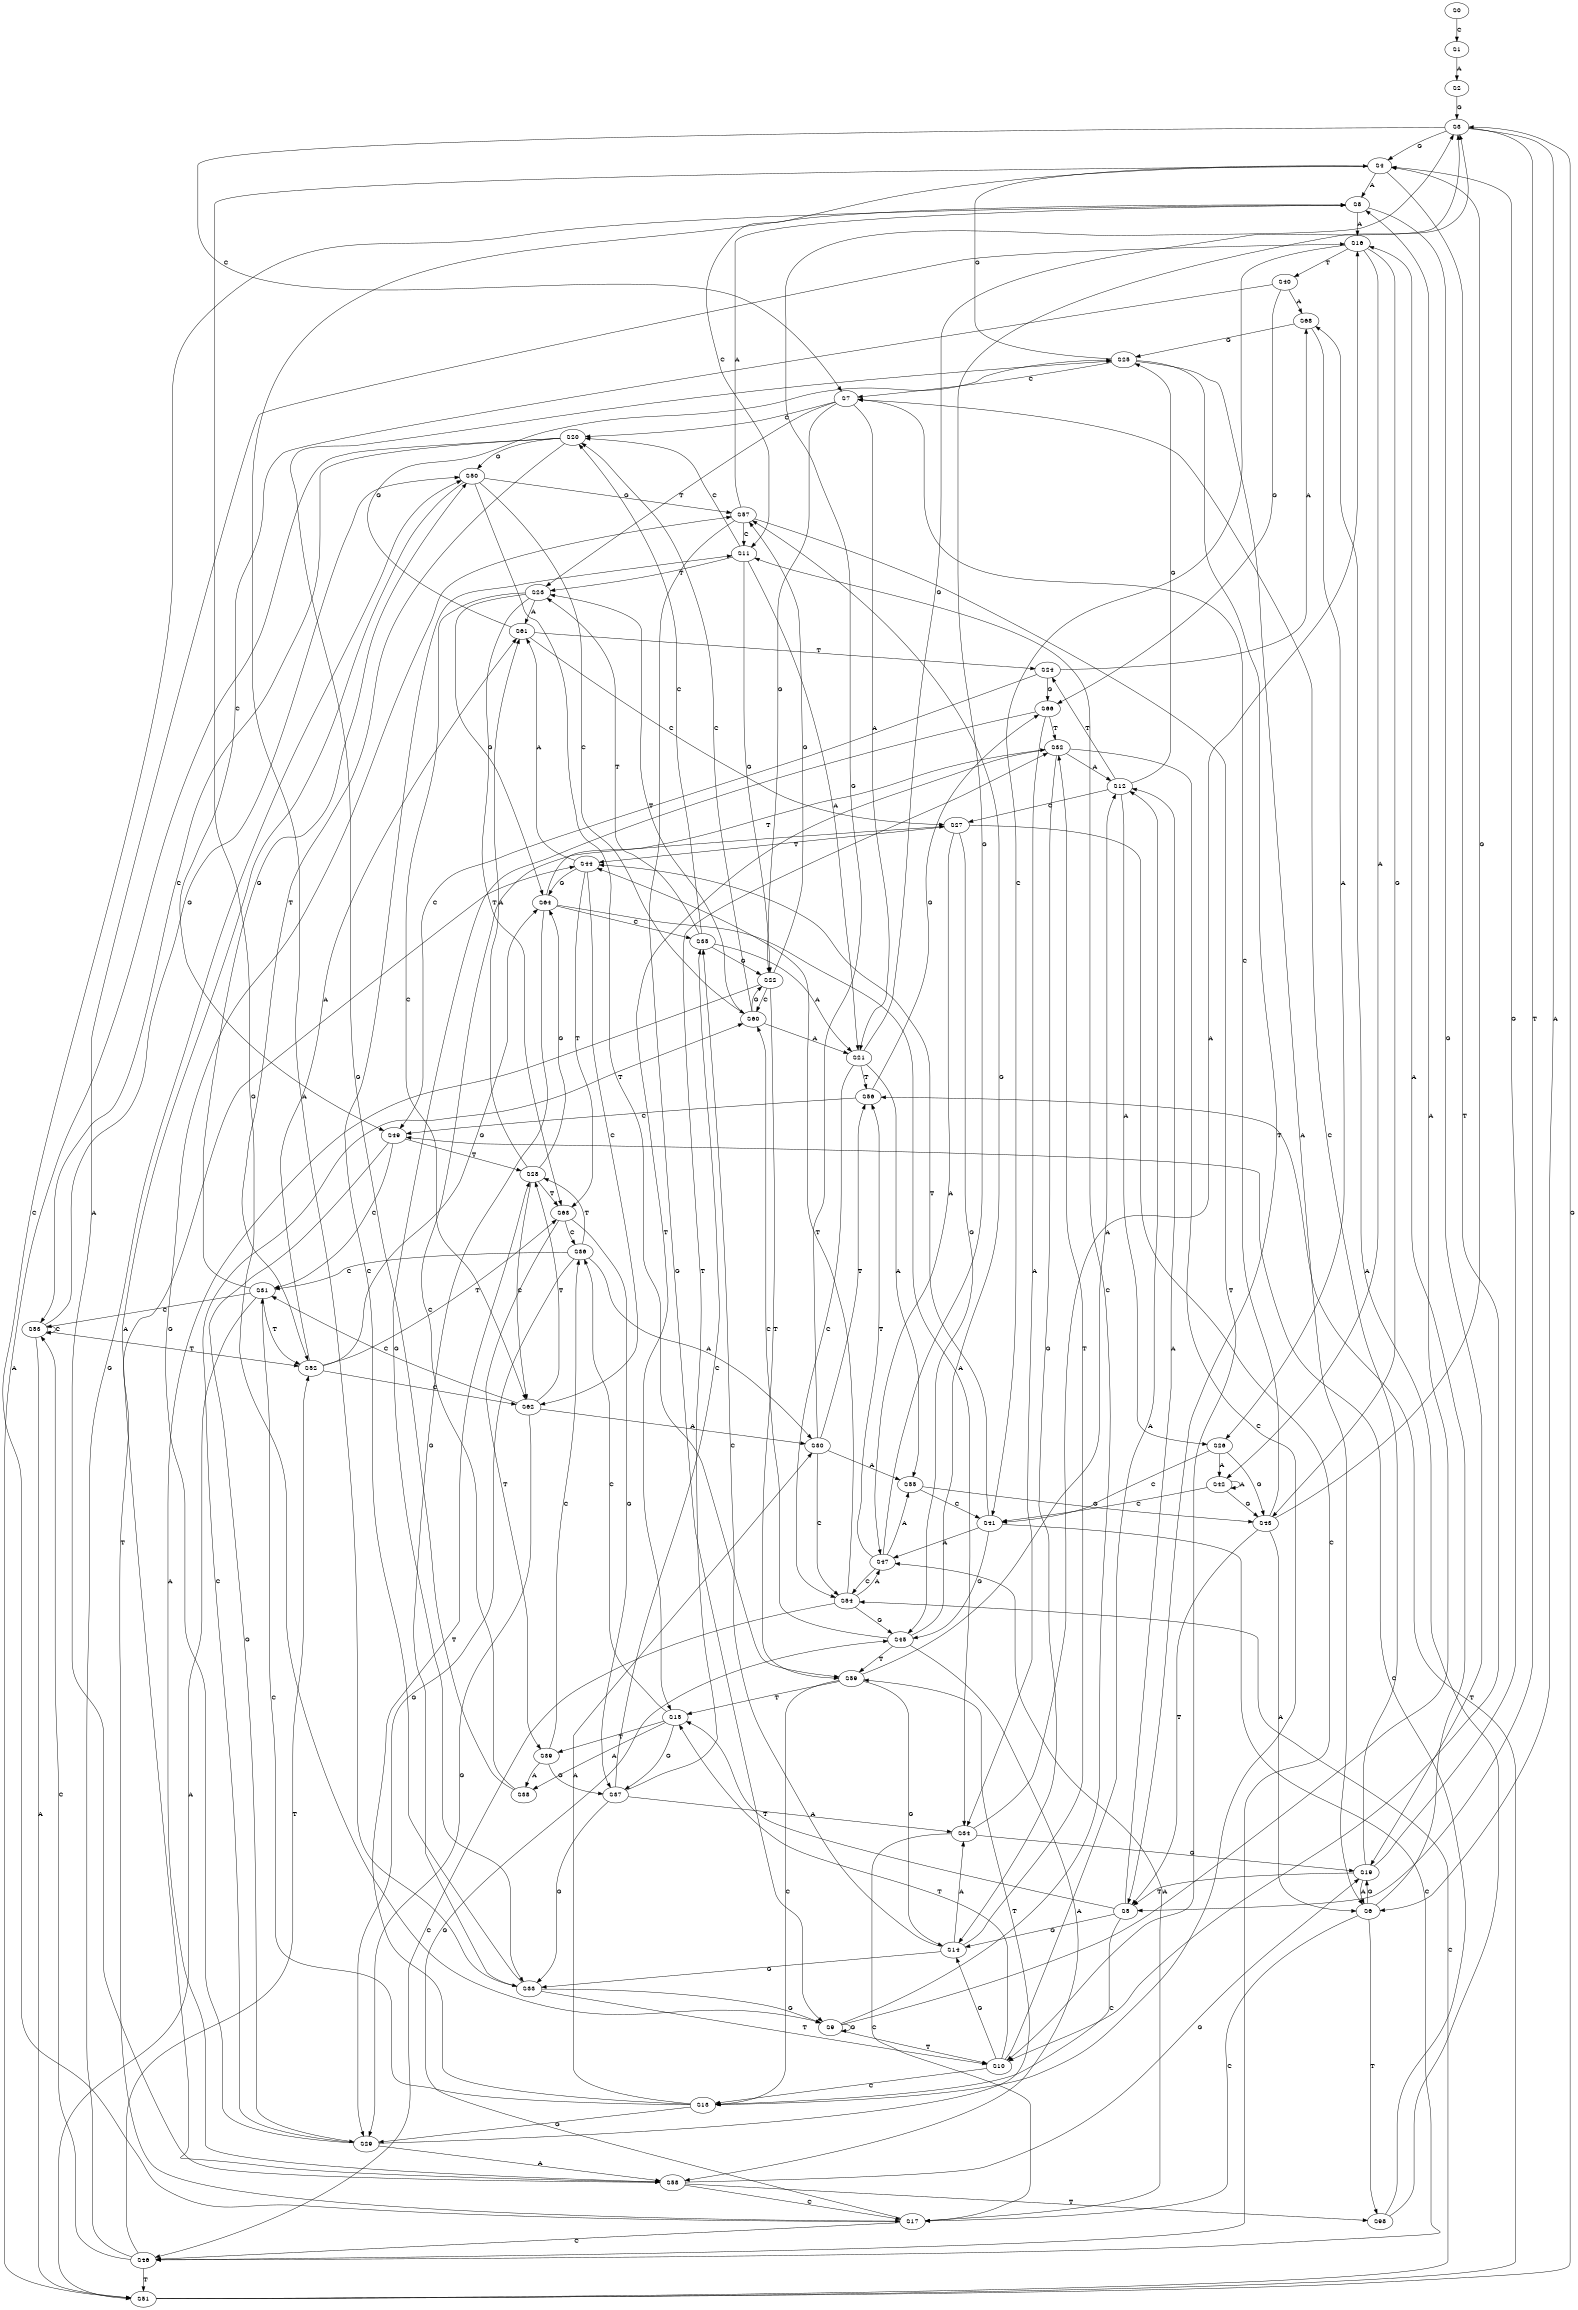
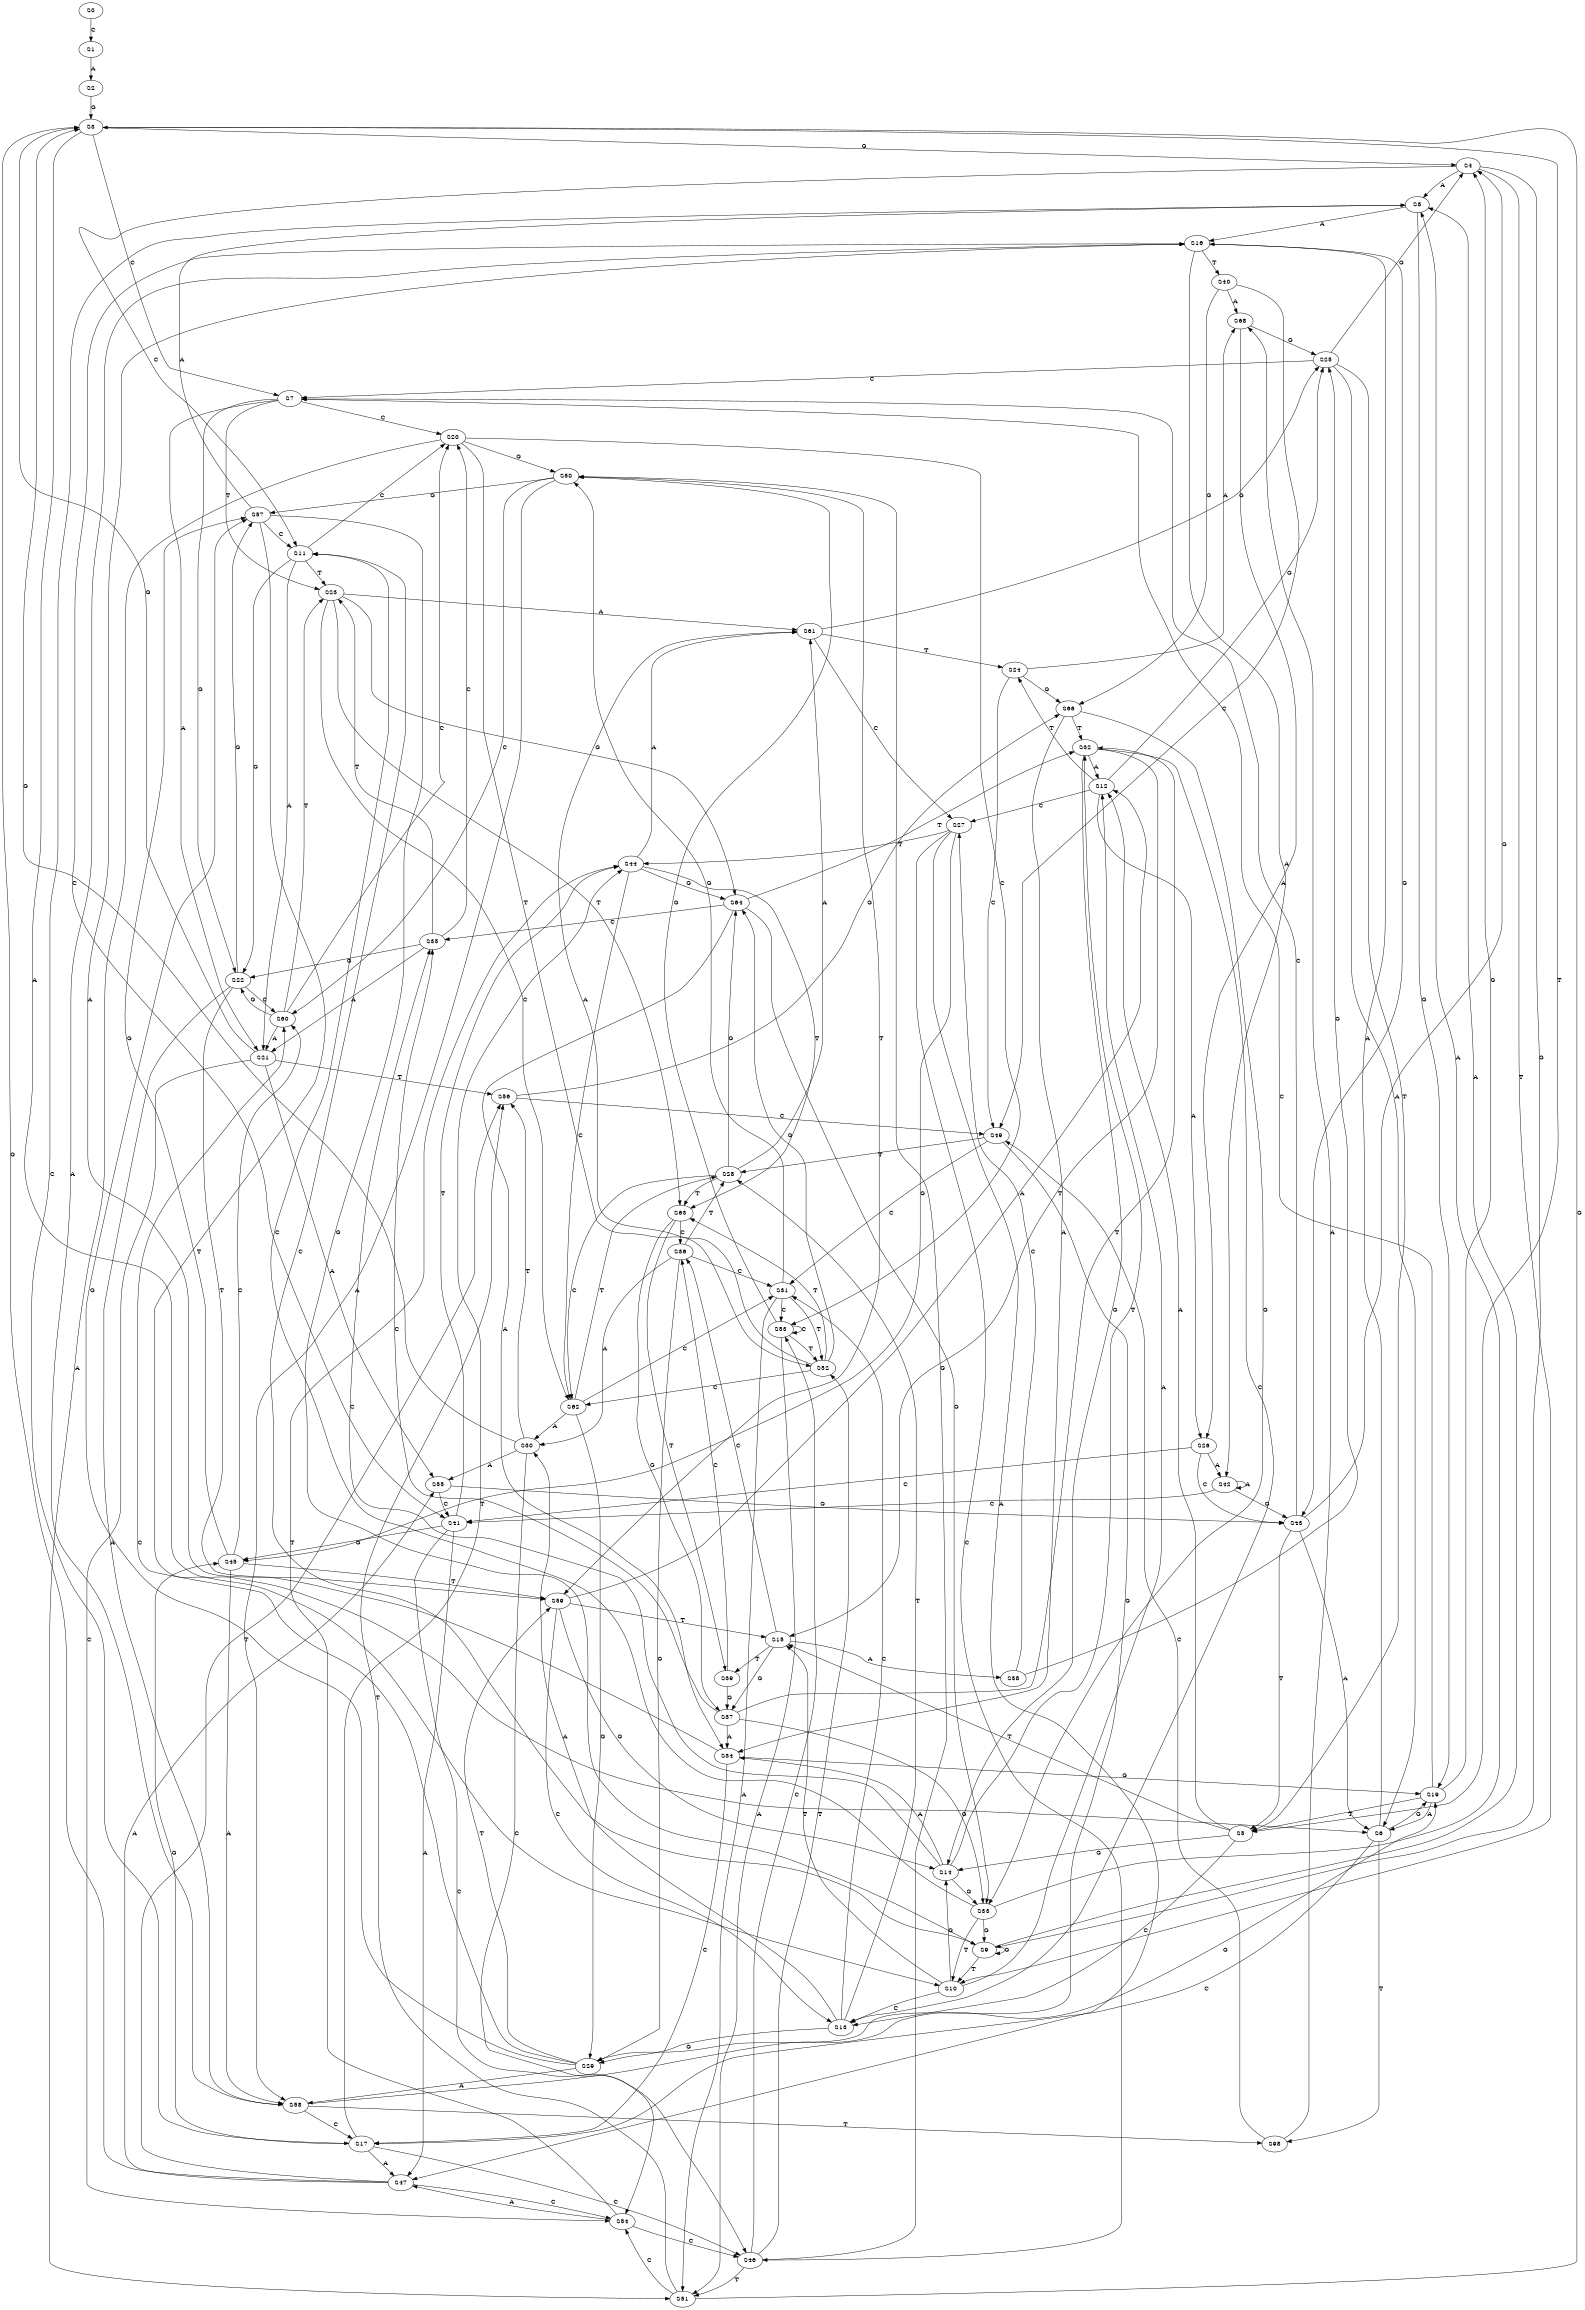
(1259, 1485) -> (1205, 1485)
(872, 1619) -> none
(532, 1772) -> none
